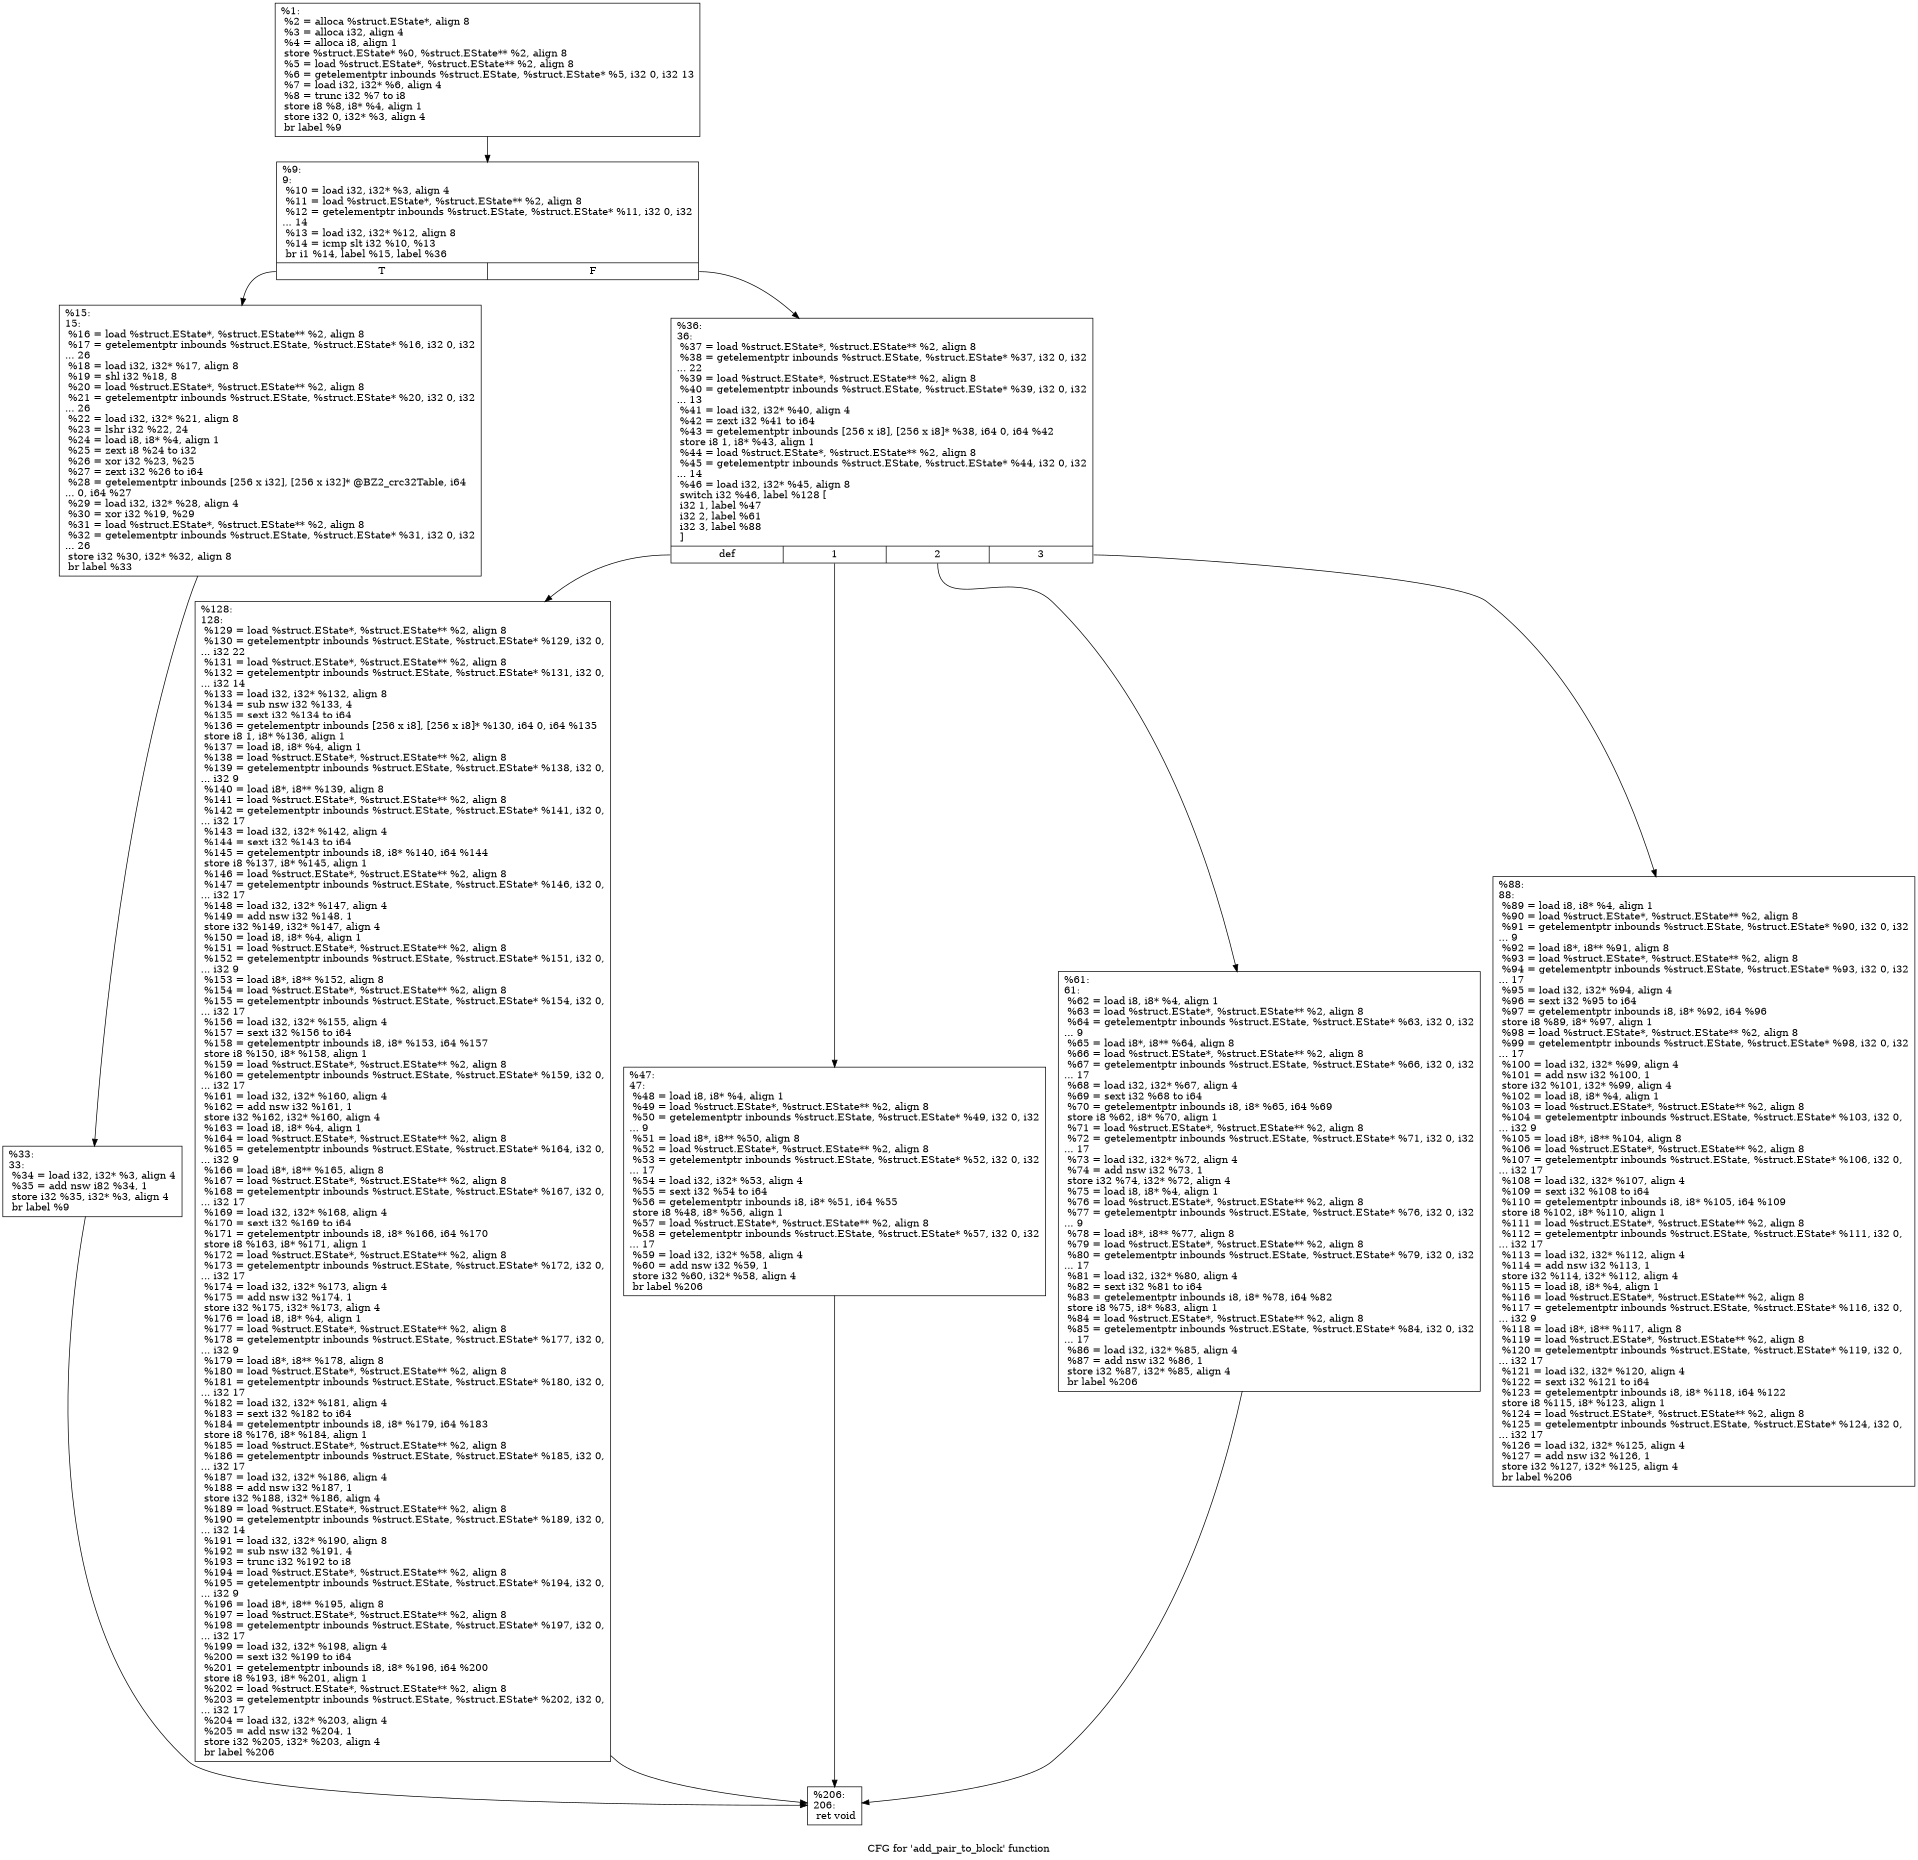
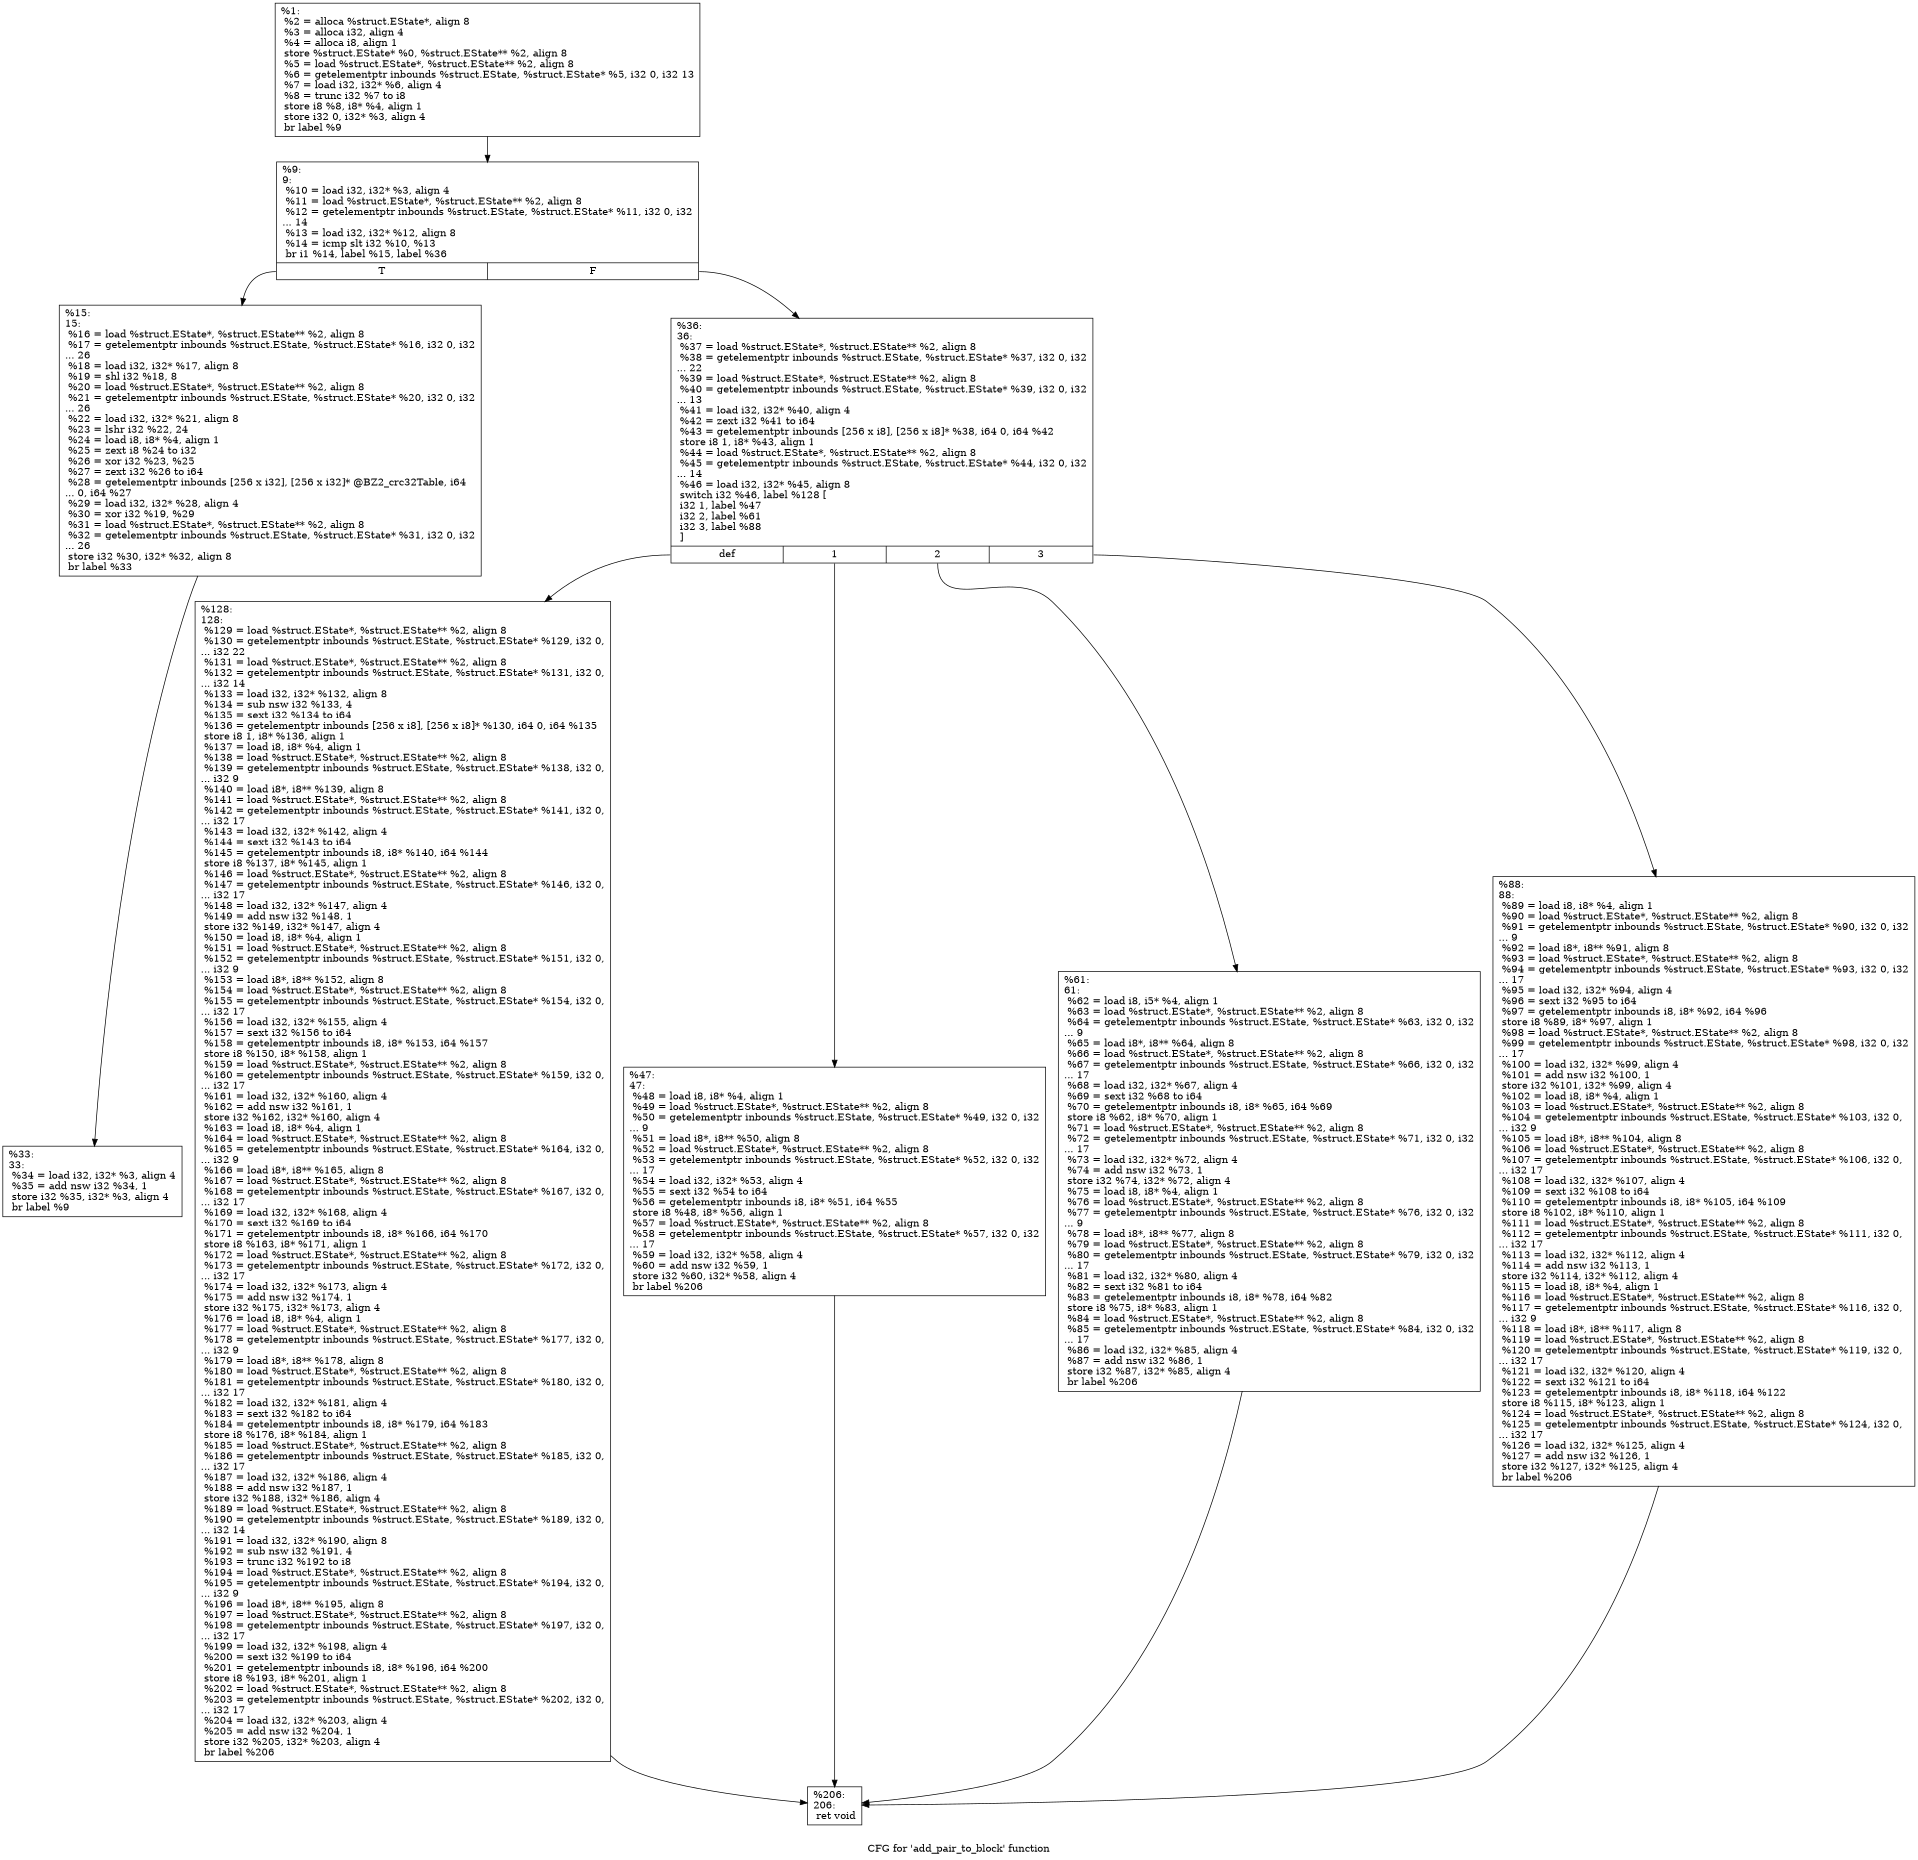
(1142, 1001) -> (1142, 1001)
(78, 1186) -> (78, 1186)
(207, 1769) -> (1344, 1788)
